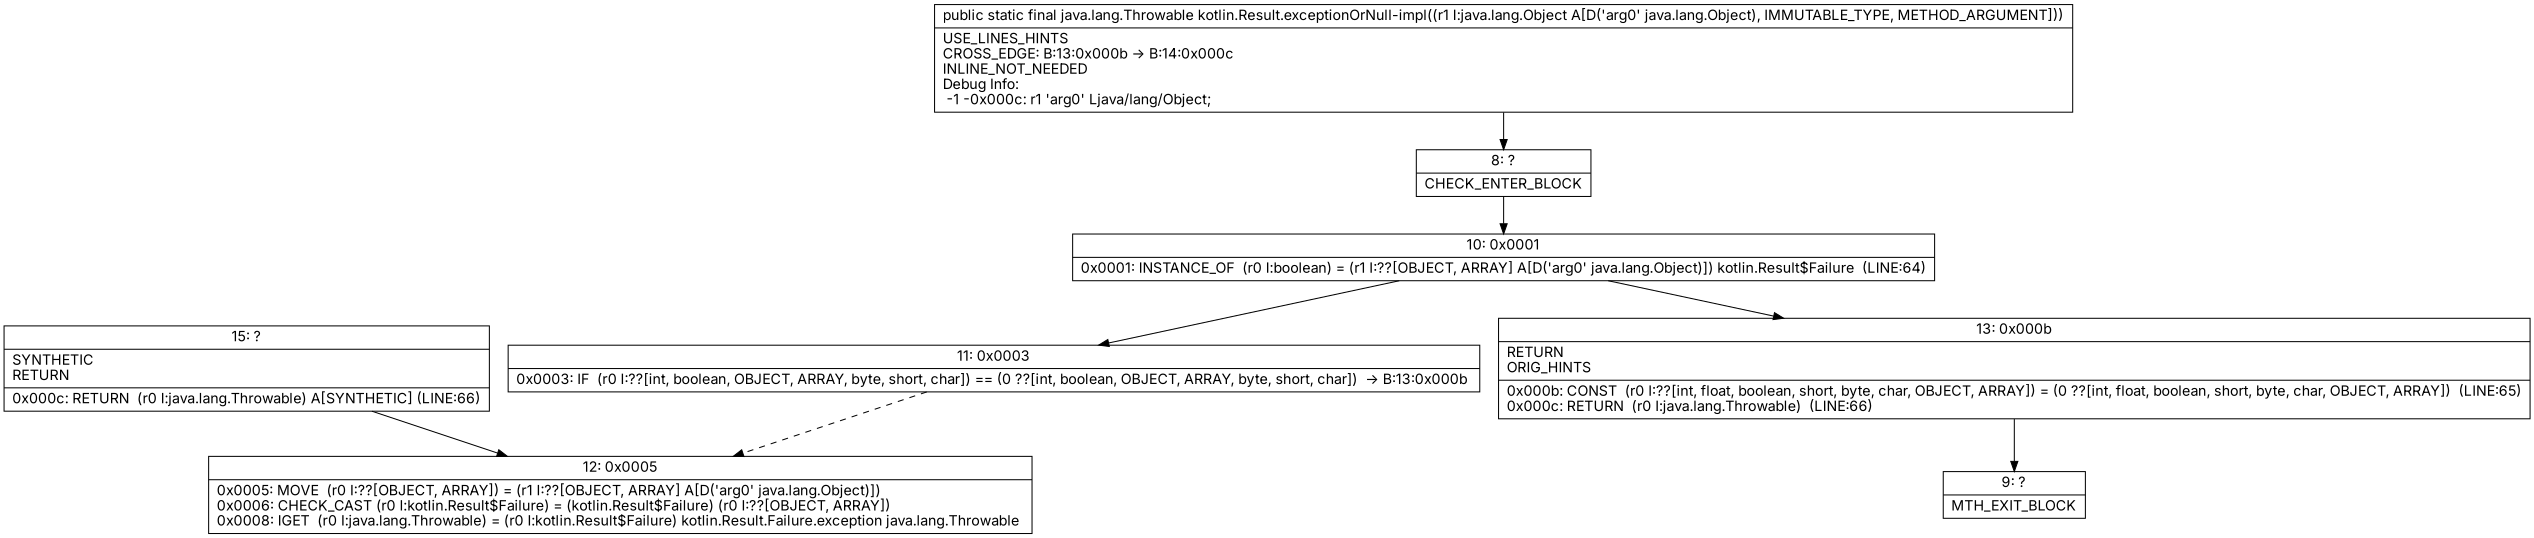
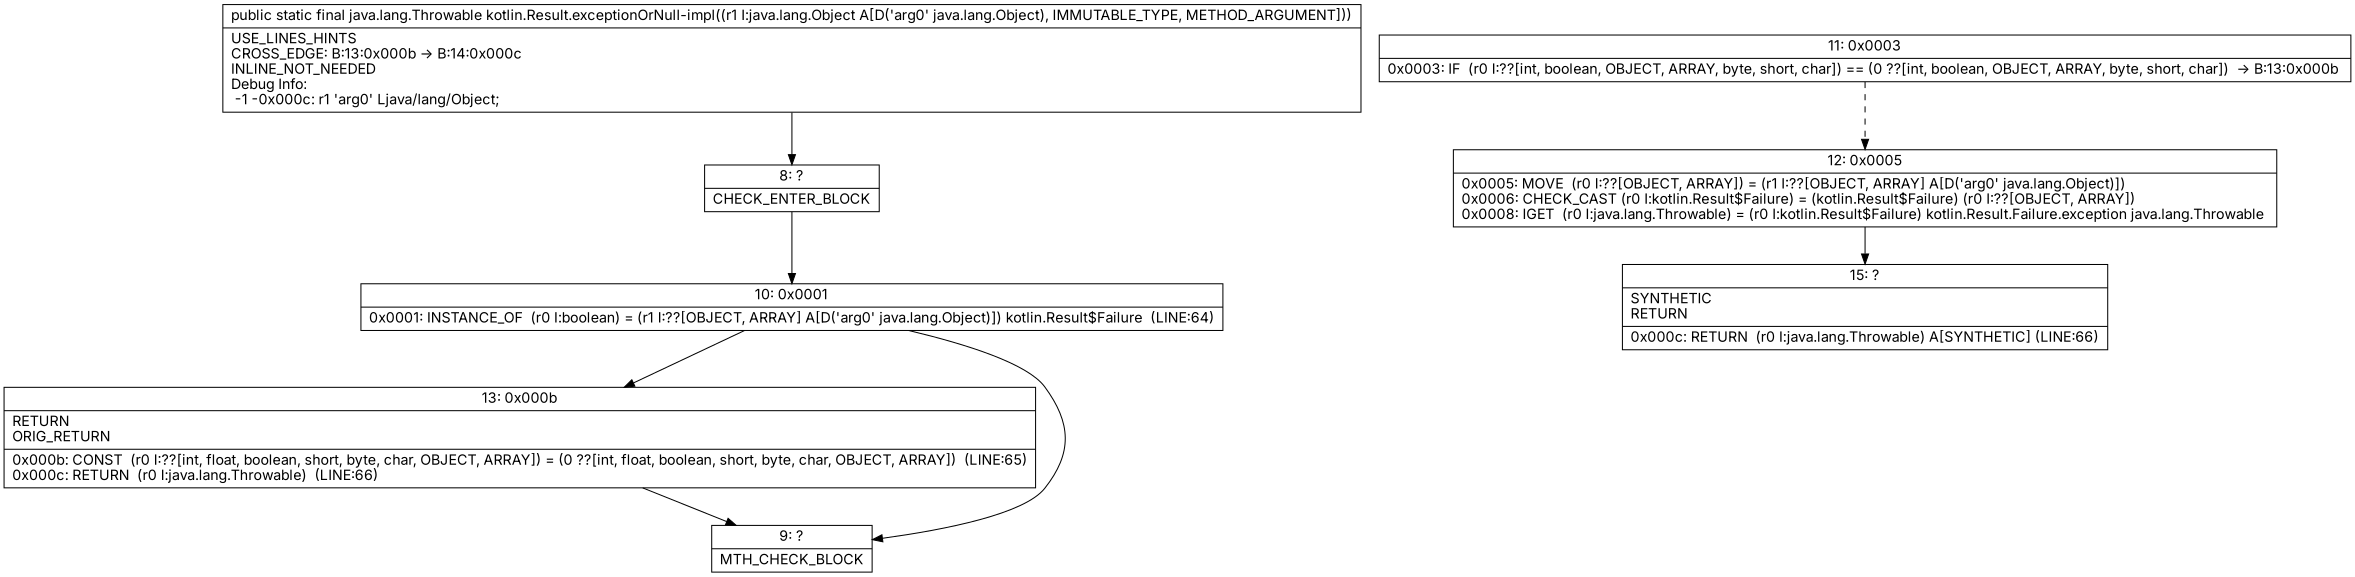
(1254, 312) -> (1064, 449)
(1549, 368) -> (61, 437)
(435, 432) -> (1865, 240)
(2014, 506) -> (792, 560)
